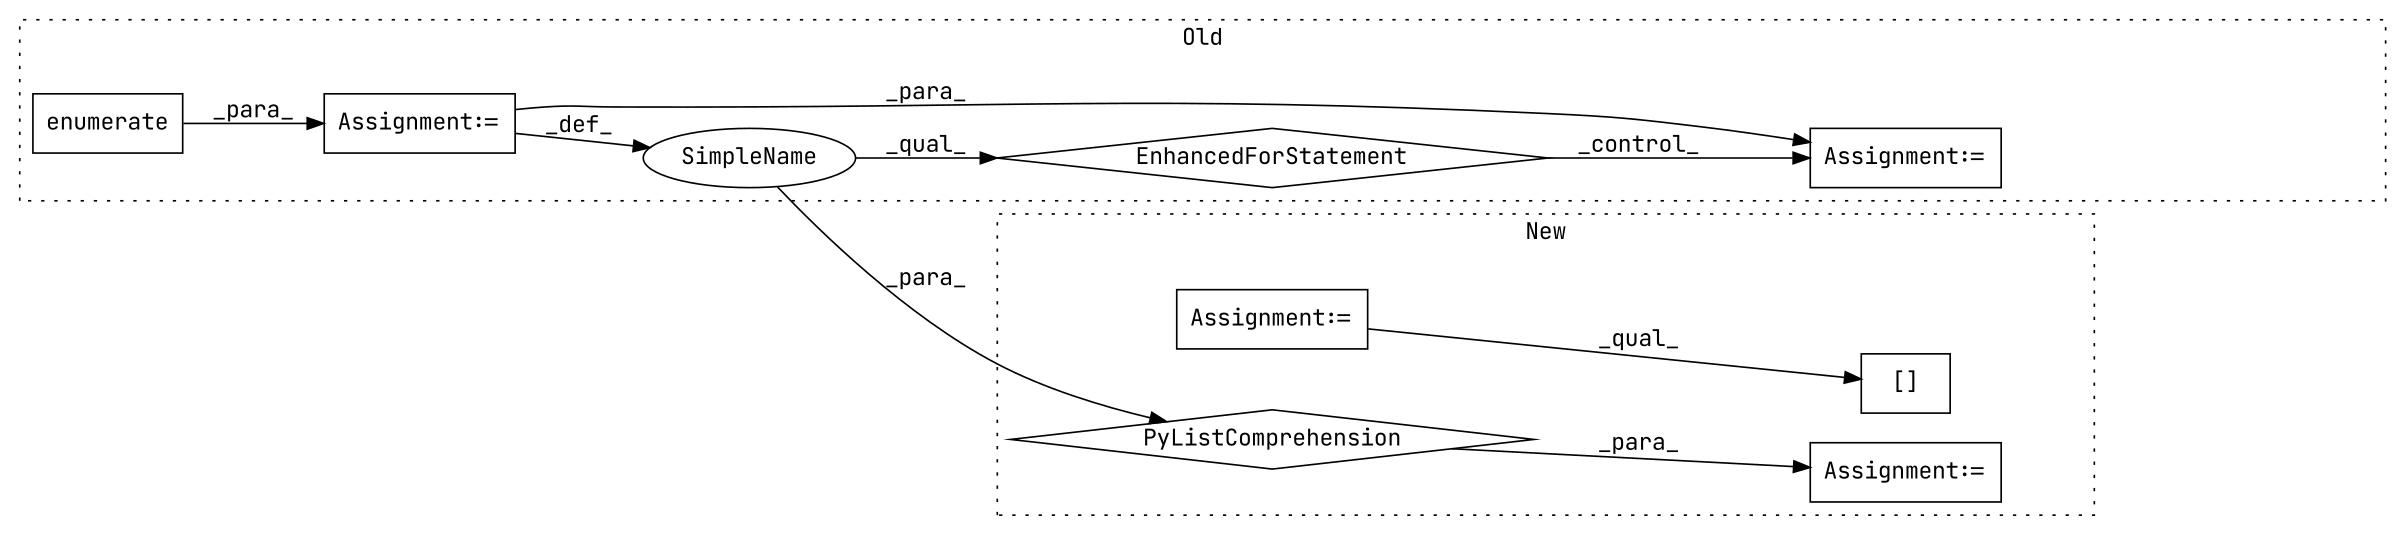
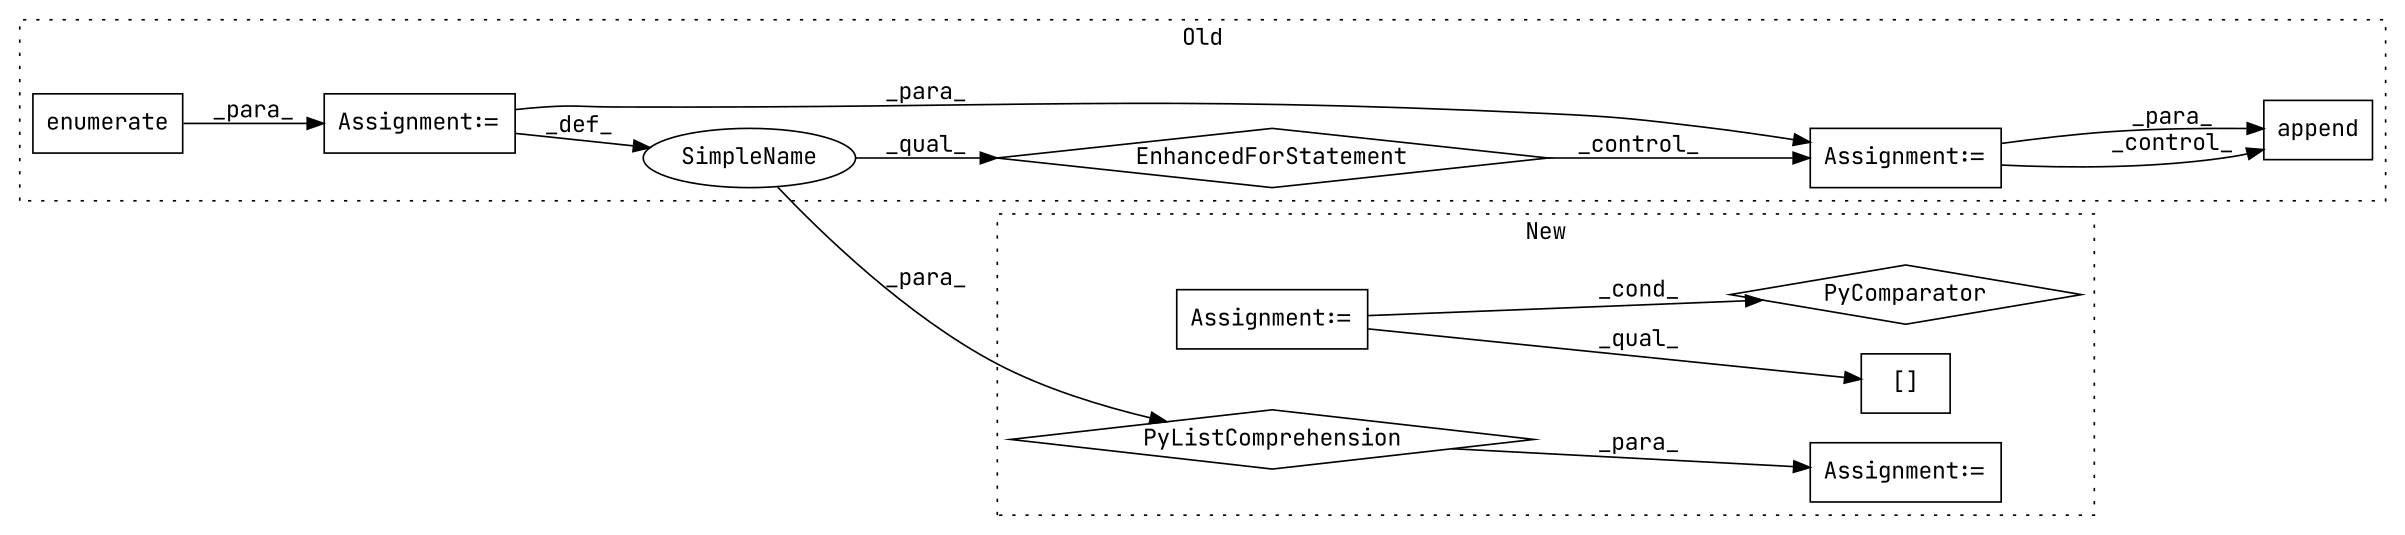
none -> (2318, 130)
none -> (1906, 295)
